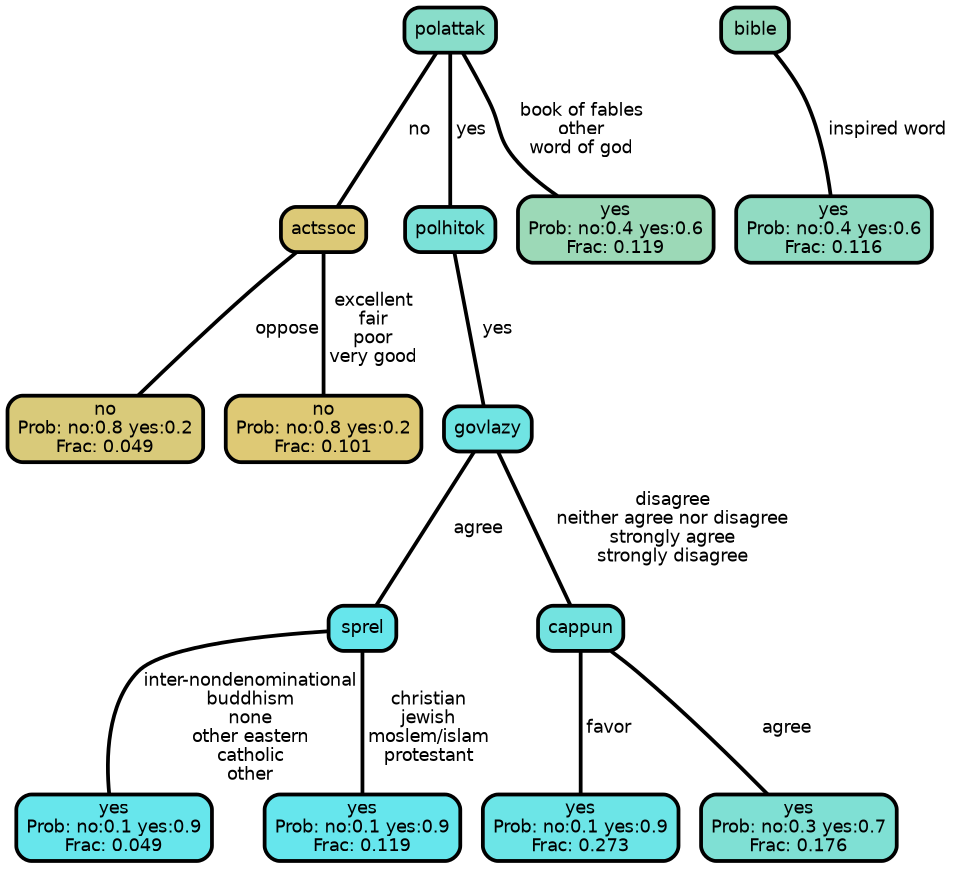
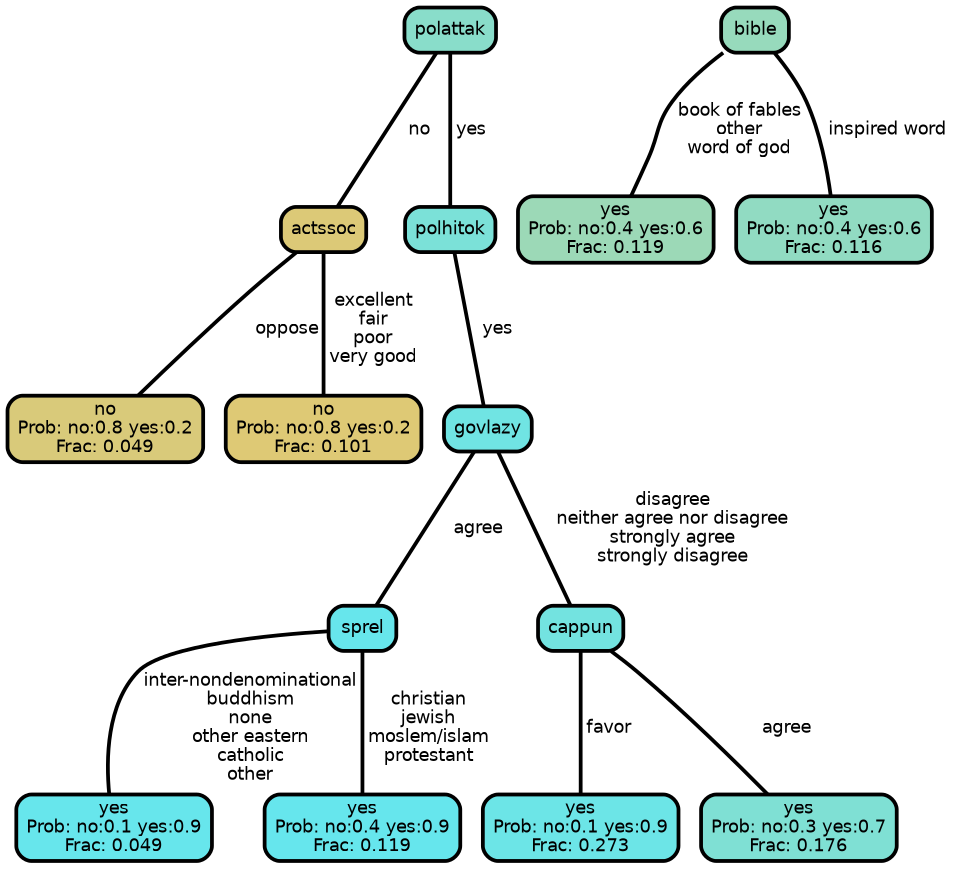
(500, 132) -> (664, 116)
(362, 828) -> (362, 828)
